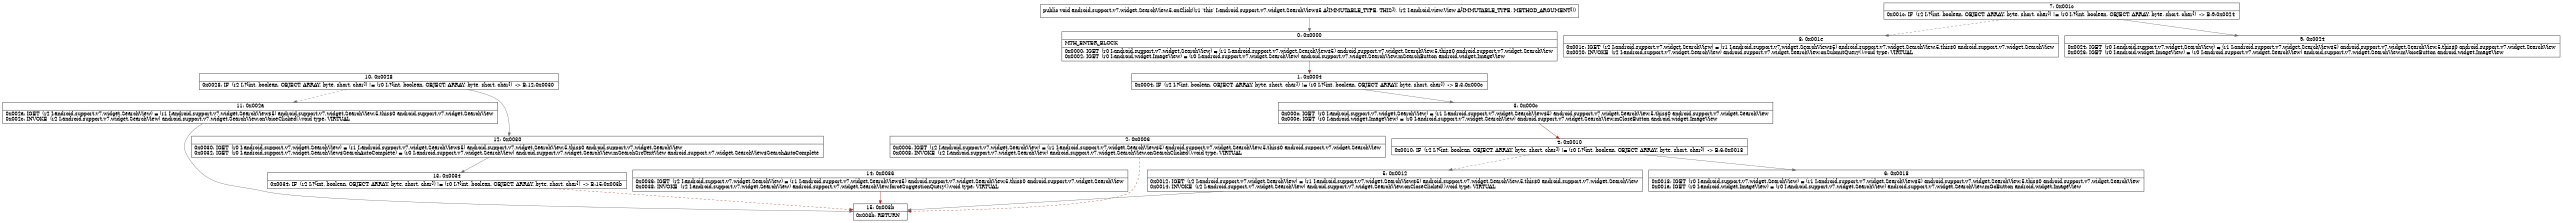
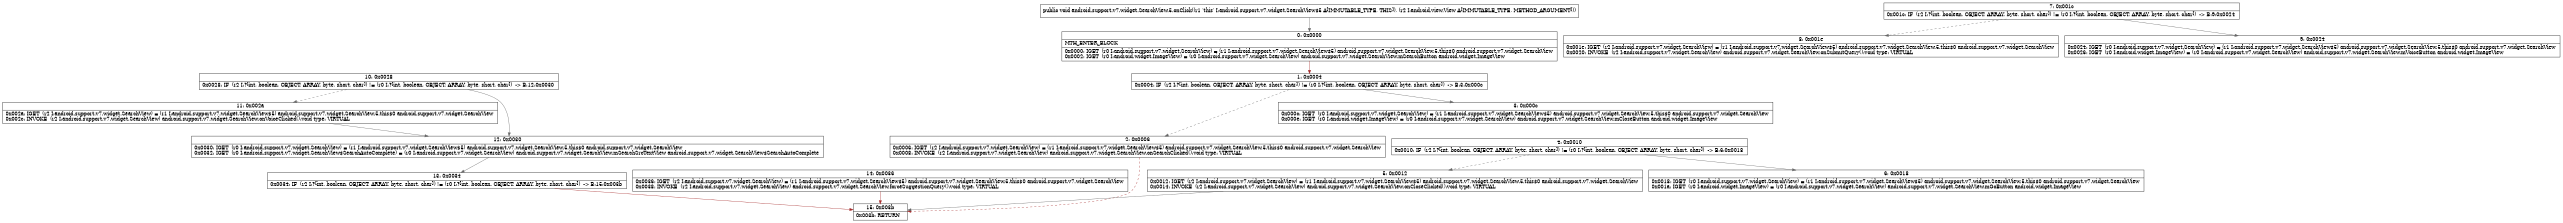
none -> (1229, 112)
(1548, 130) -> none
(702, 199) -> (702, 199)
(492, 205) -> (377, 130)
